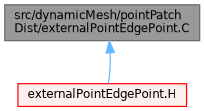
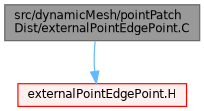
(110, 68) -> (94, 56)
